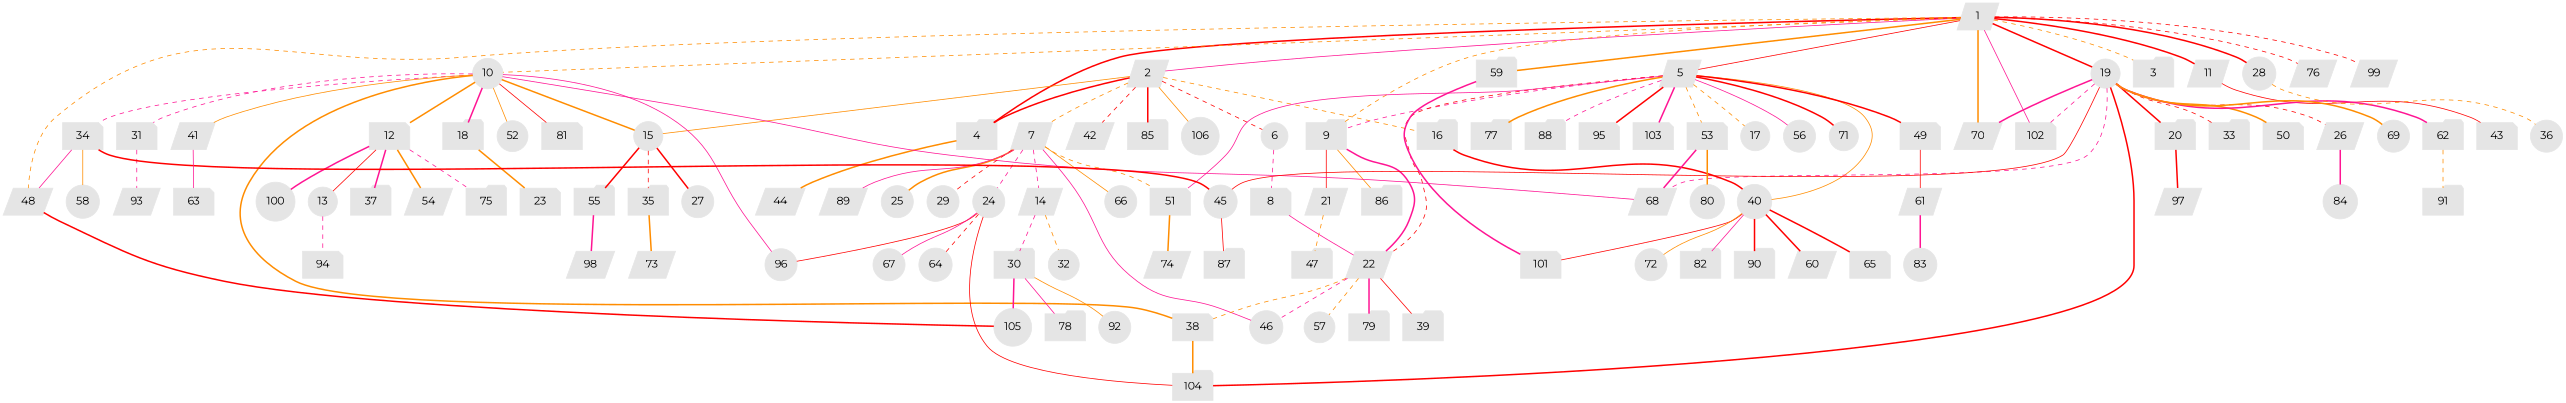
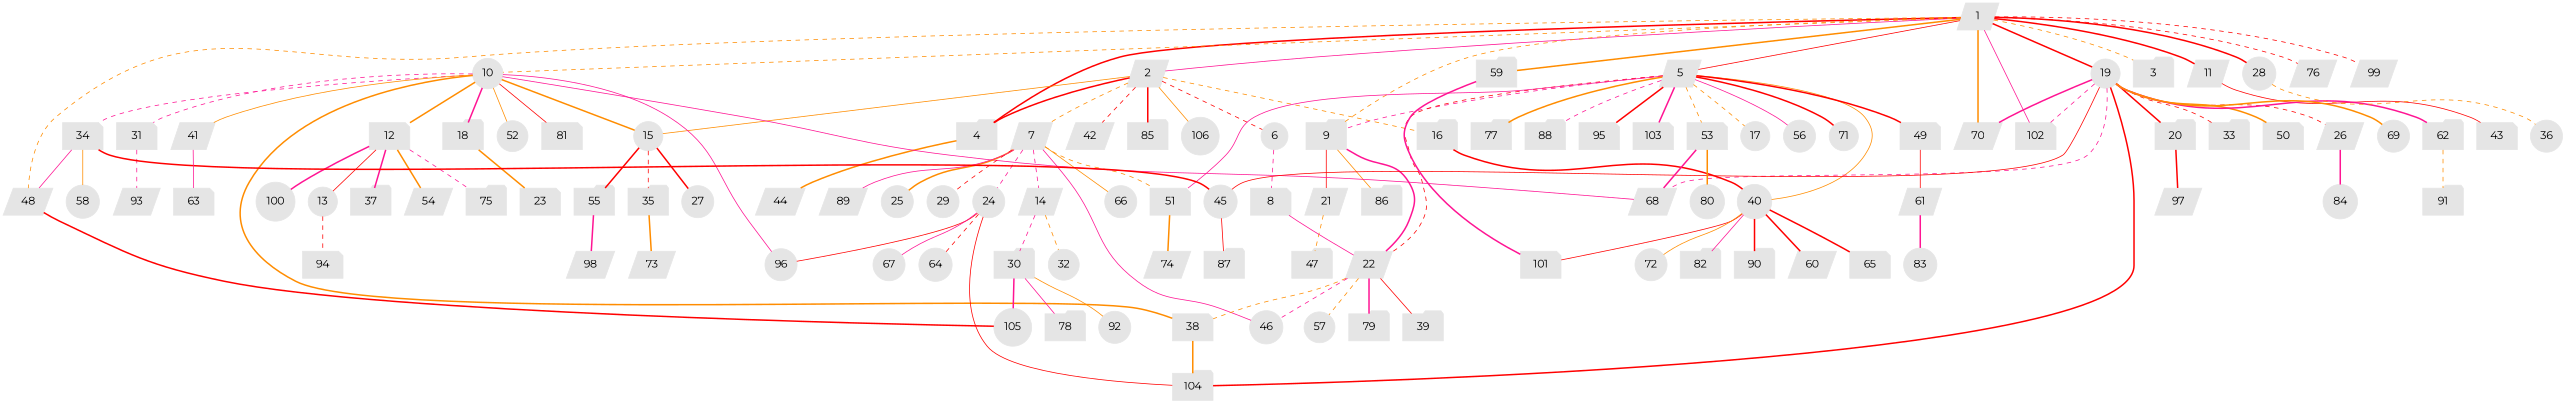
(323, 234) -> (323, 234)
